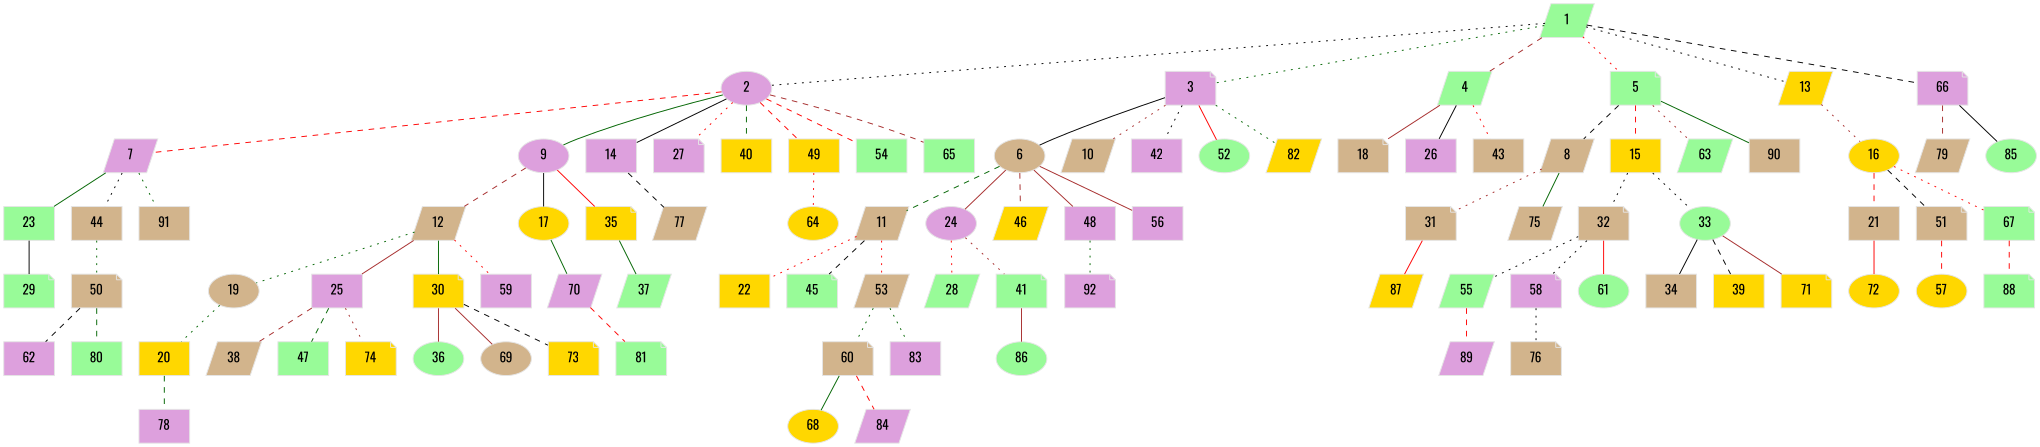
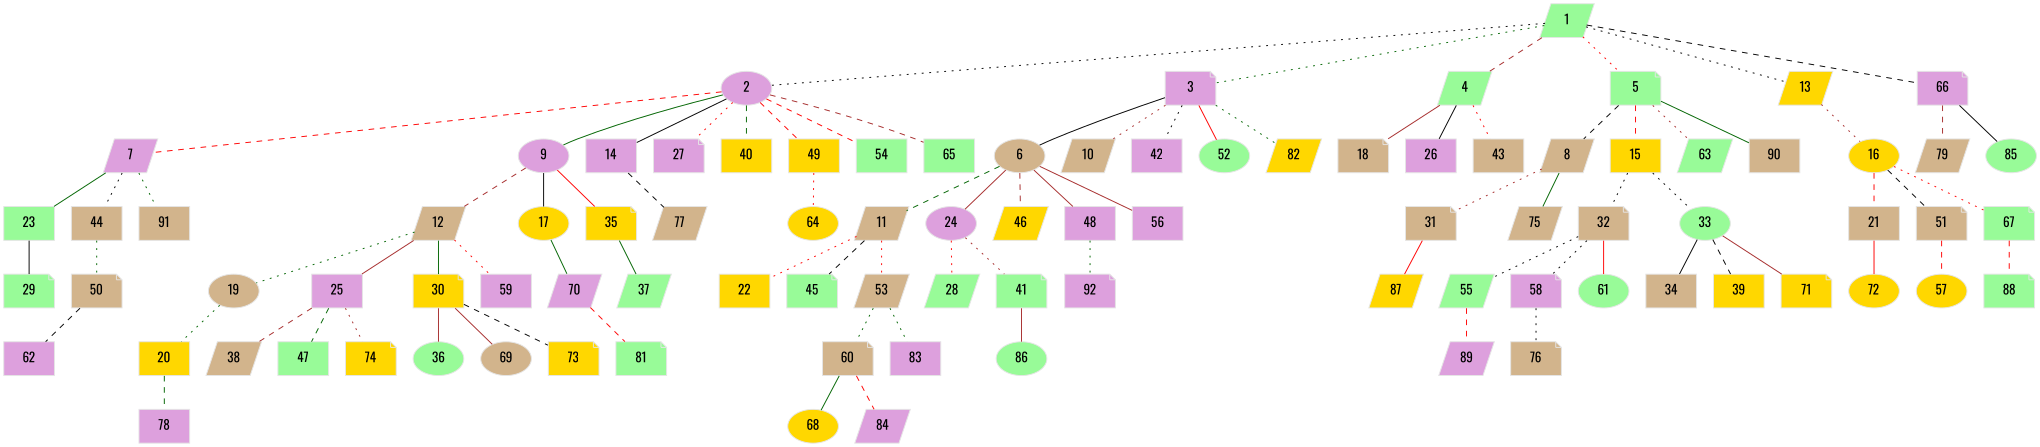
(97, 359) -> none
